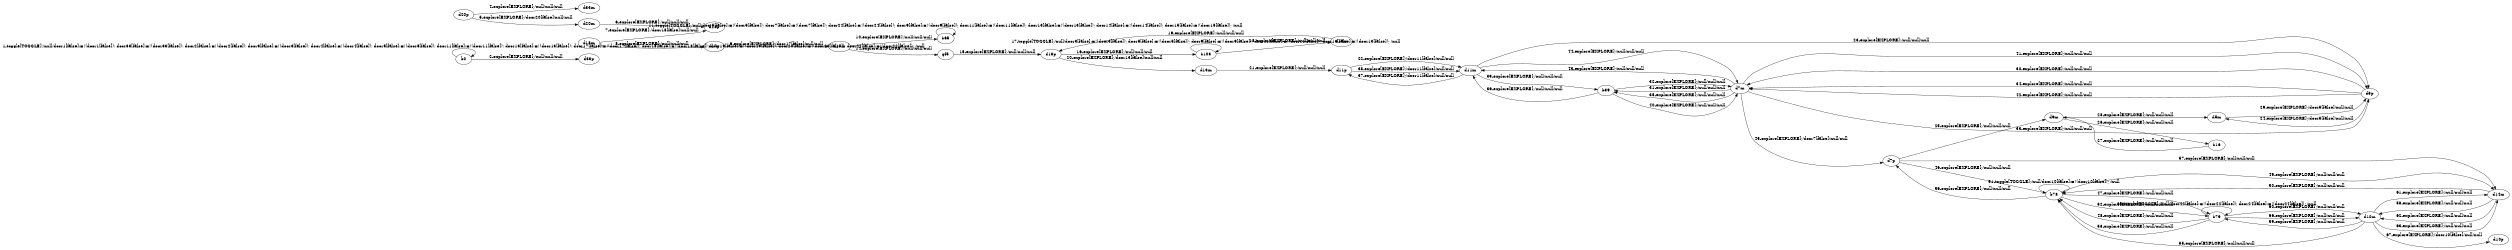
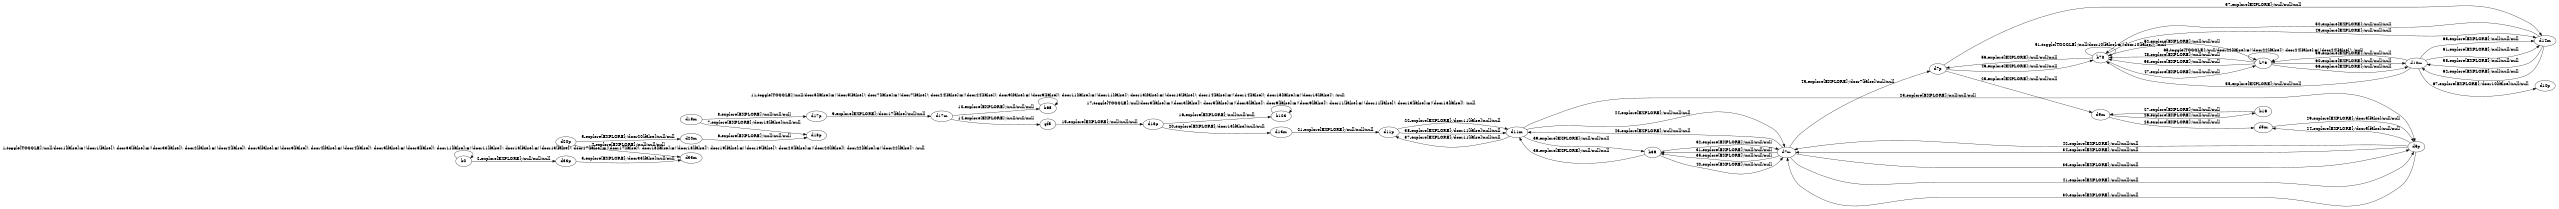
(1342, 41) -> none
none -> (627, 163)
